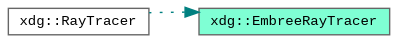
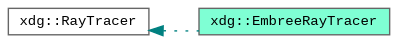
(167, 12) -> (181, 31)
